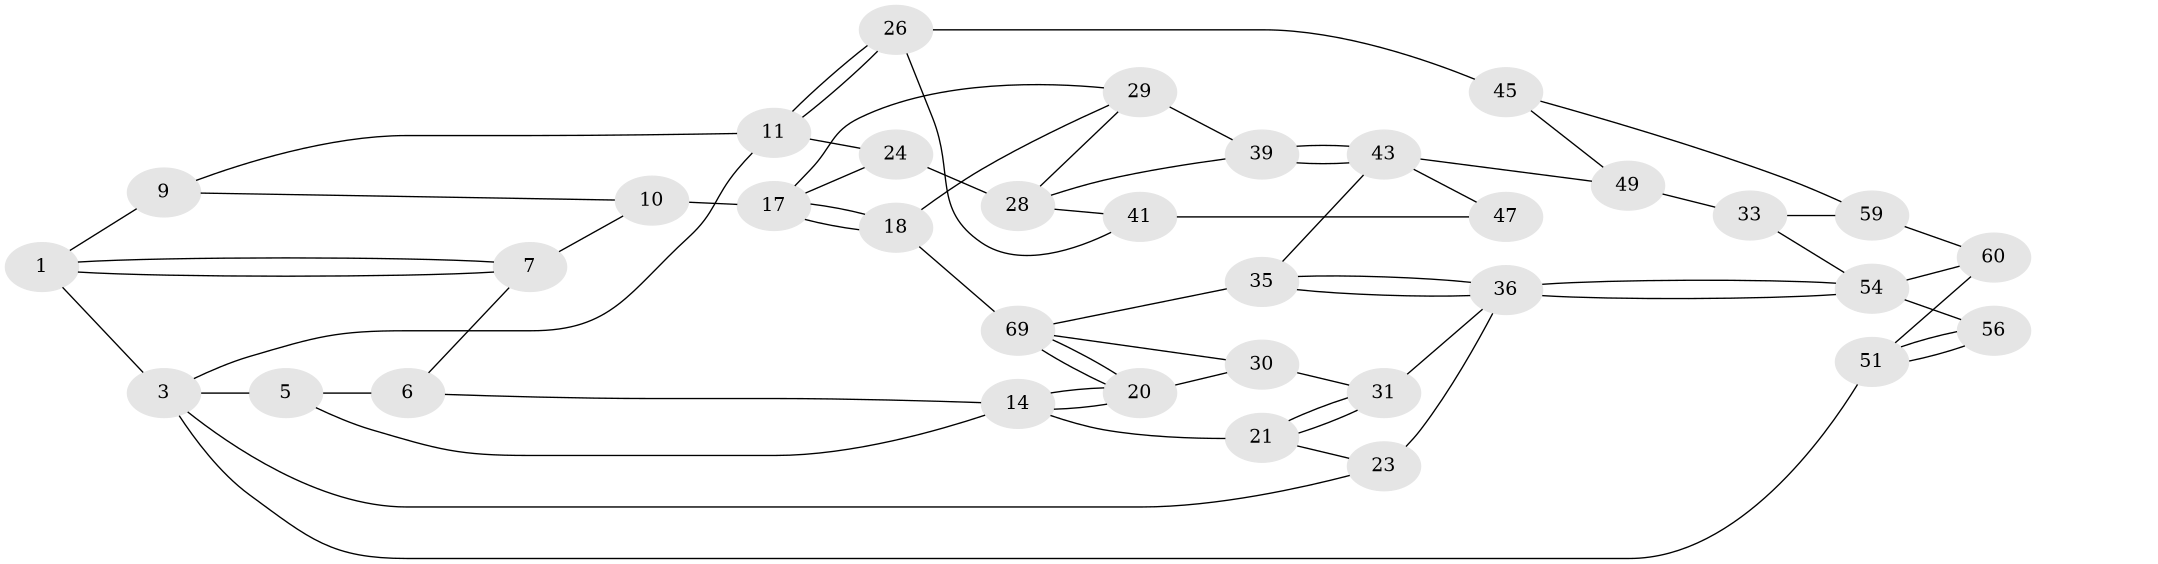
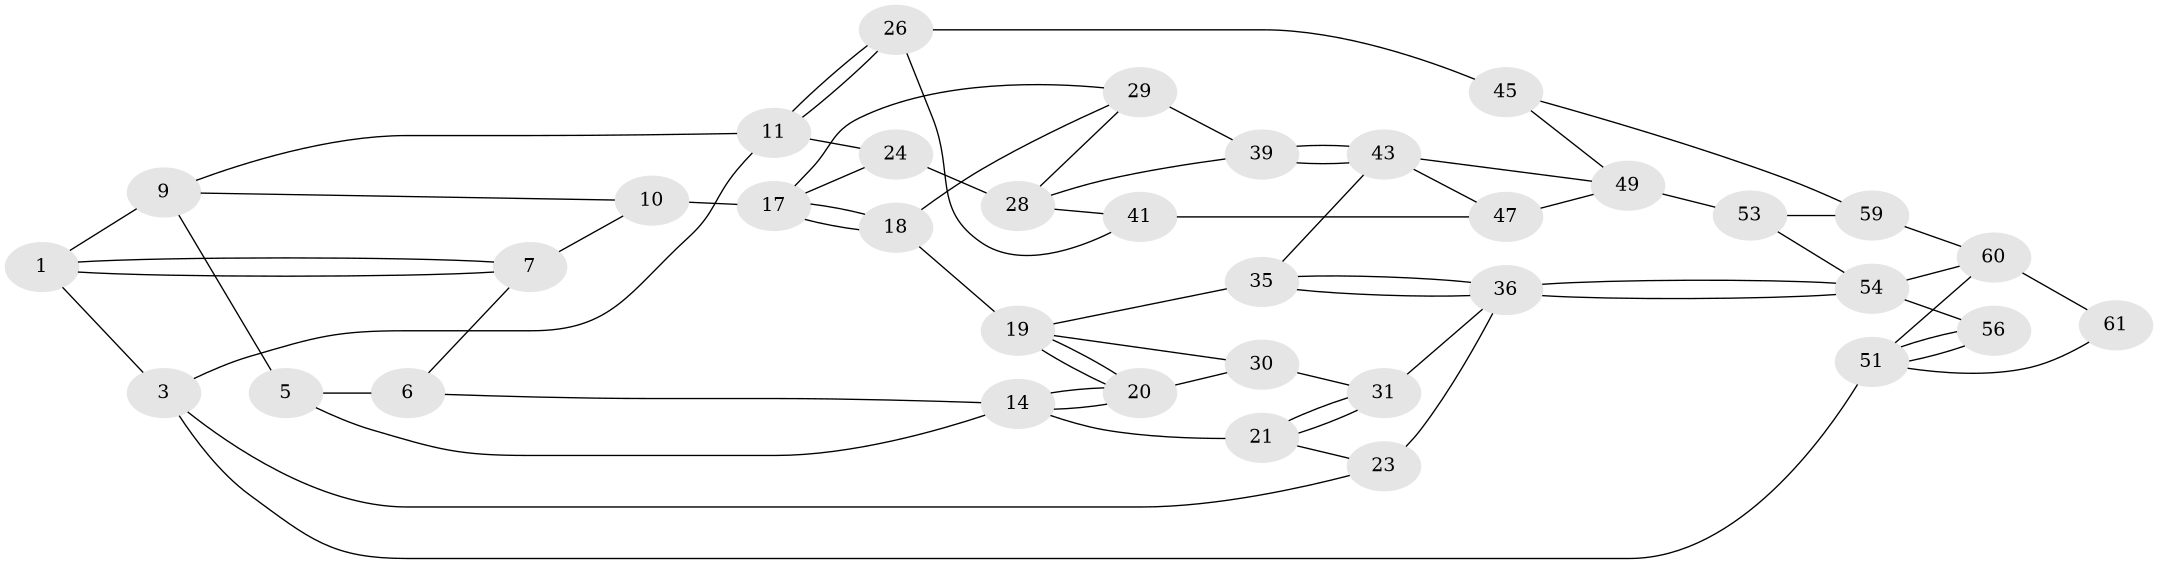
none -> (1567, 201)
(1750, 216) -> (1750, 216)
none -> (2116, 325)
(1018, 331) -> (1018, 331)
(225, 393) -> (225, 293)
